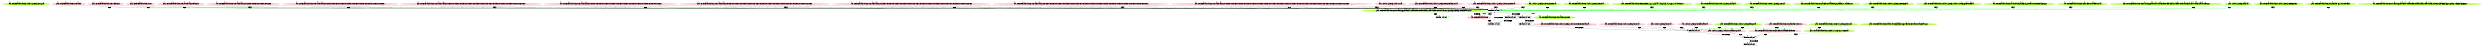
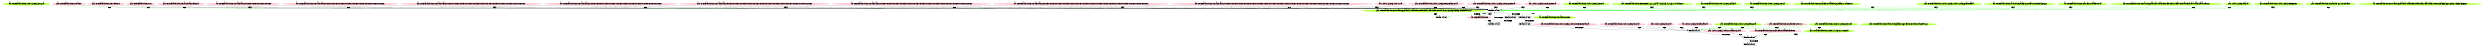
(1542, 4) -> (1542, 4)
(1889, 4) -> none
